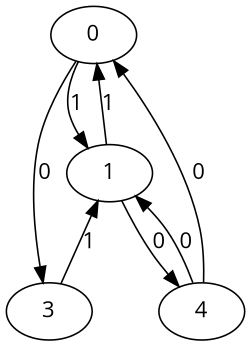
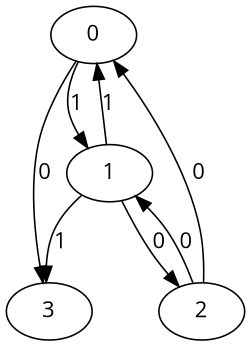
(76, 250) -> (56, 227)
(202, 311) -> (202, 311)
